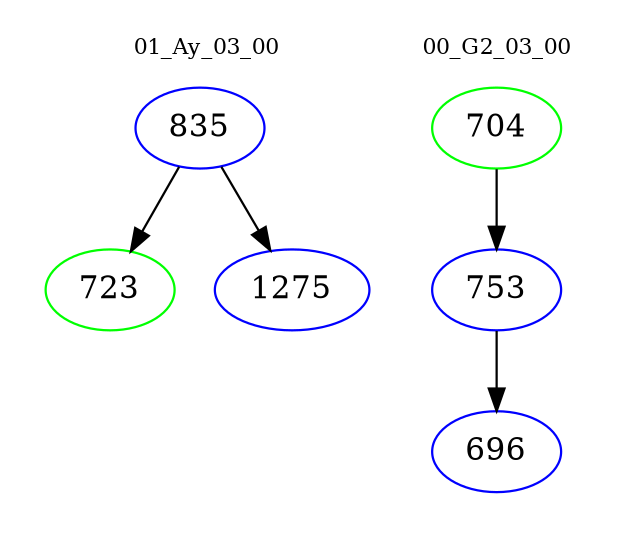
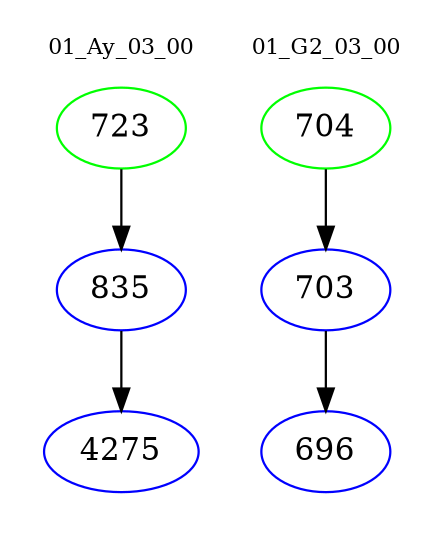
(498, 48) -> (327, 48)
(161, 199) -> (121, 198)
(292, 290) -> (121, 452)
(497, 290) -> (326, 290)
